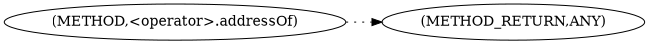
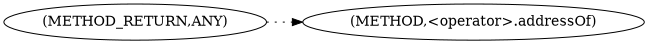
(359, 22) -> (280, 22)
